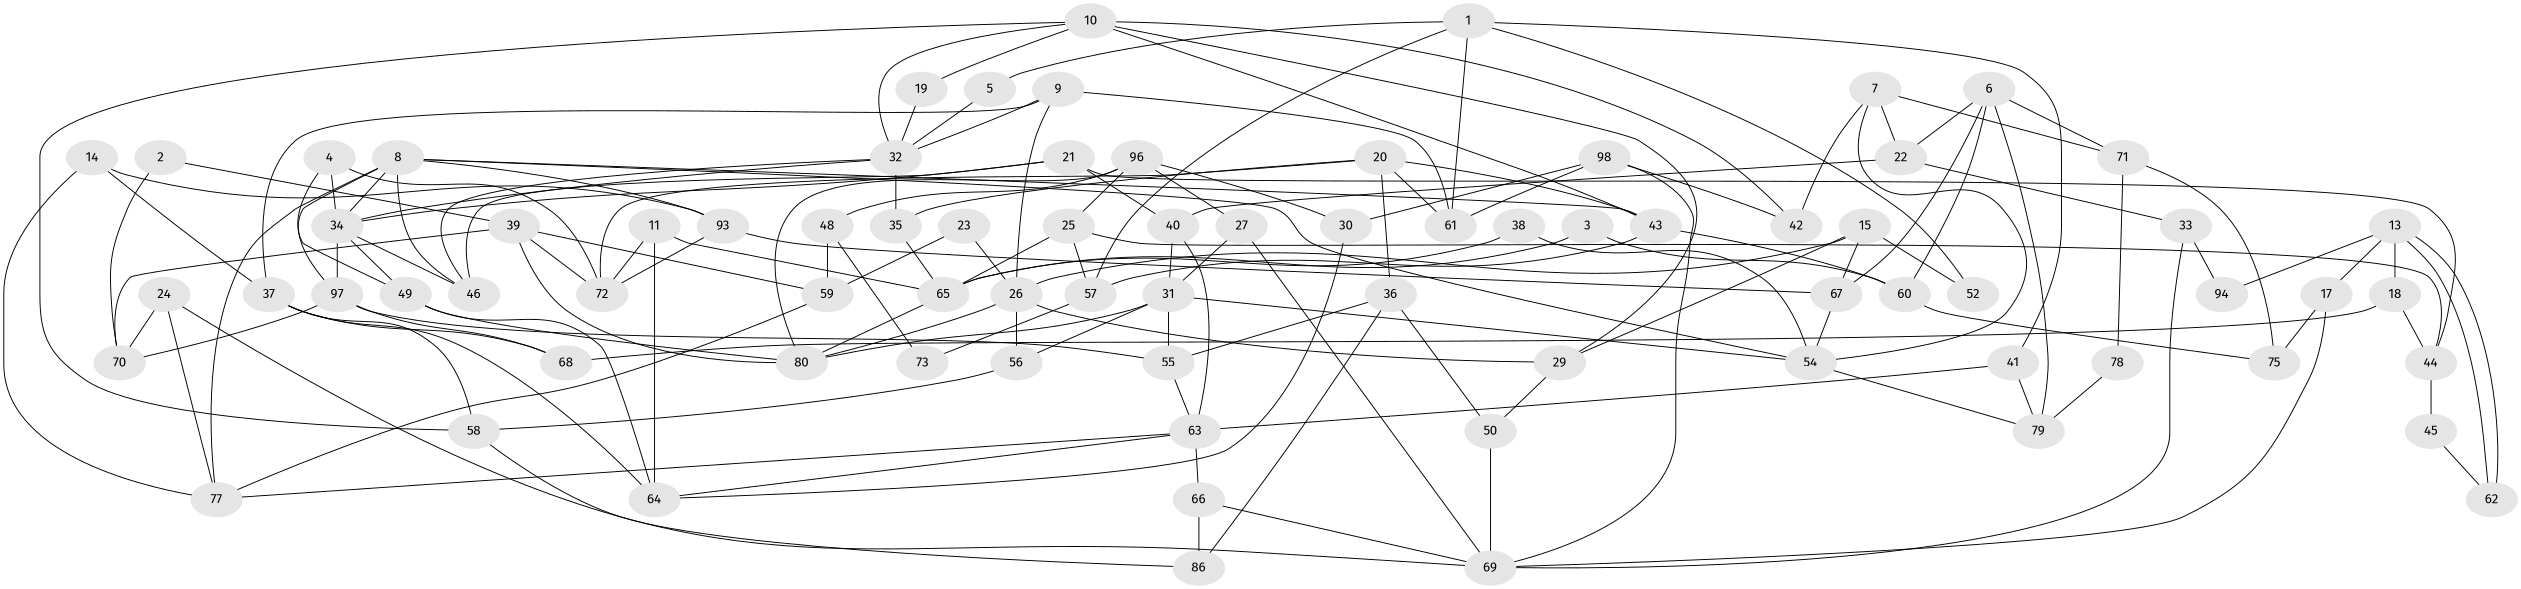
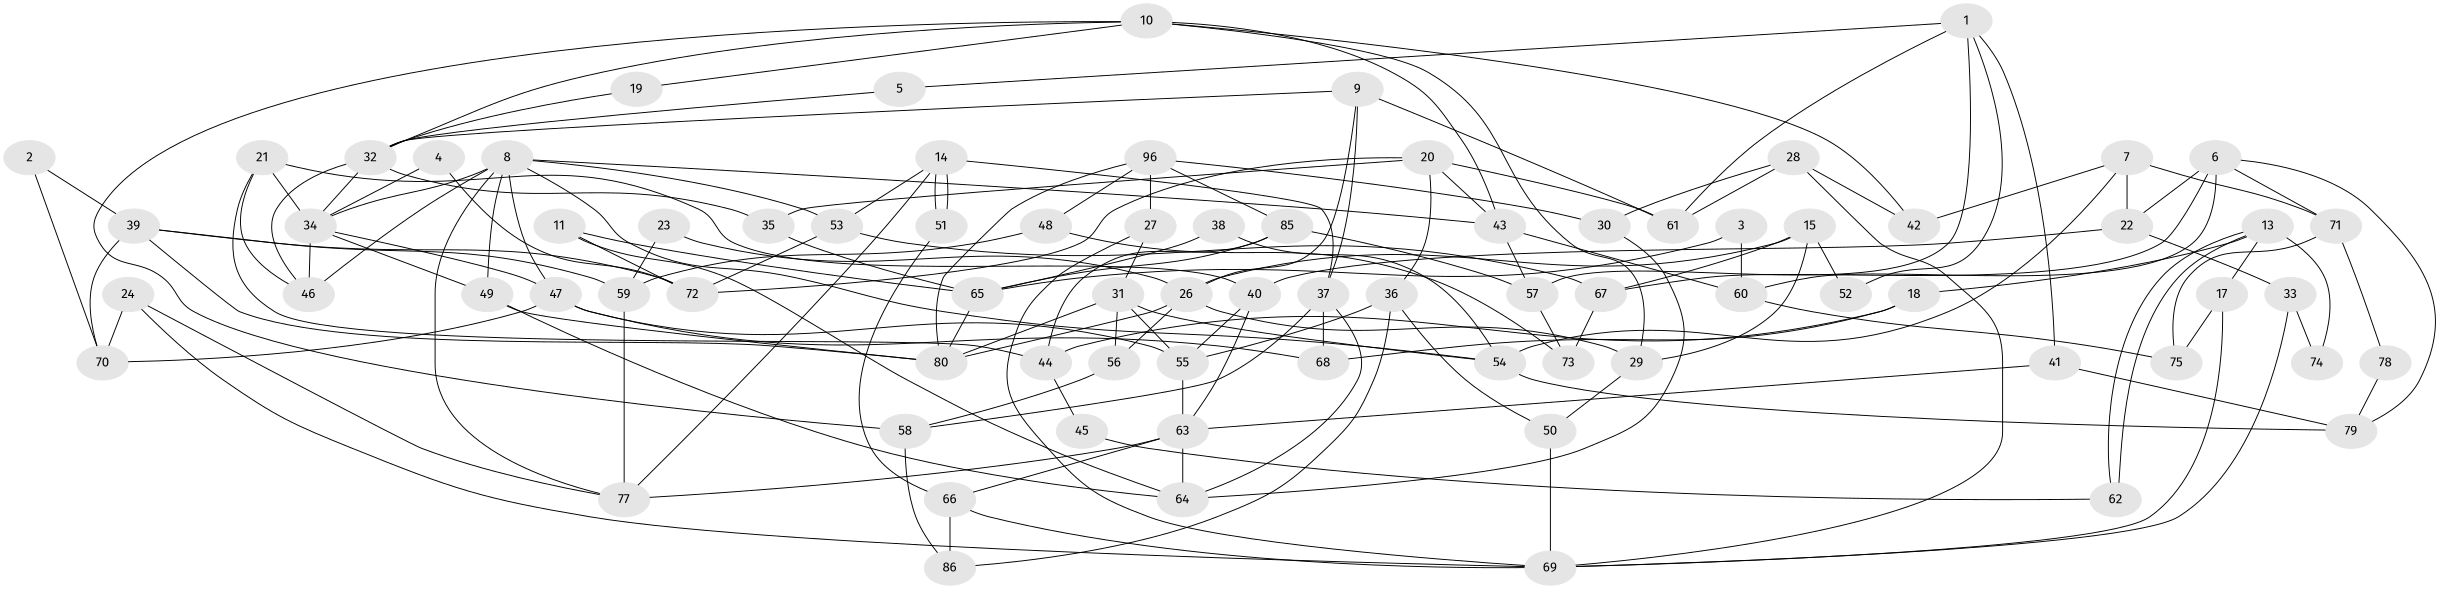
(1605, 158) -> (1794, 158)
(723, 226) -> (837, 226)
none -> (941, 226)
(1069, 226) -> (1287, 226)
(329, 257) -> (491, 228)
(1171, 260) -> (1219, 329)
(337, 294) -> (556, 294)
(2222, 294) -> (2317, 363)
(1824, 329) -> (1585, 329)
